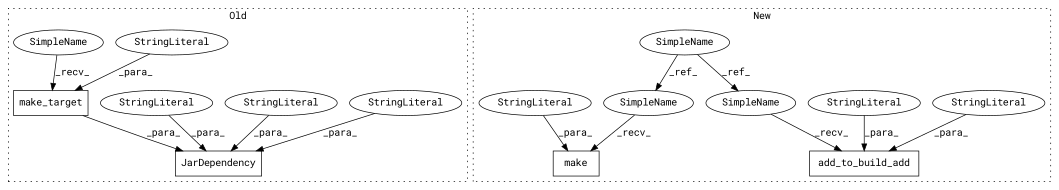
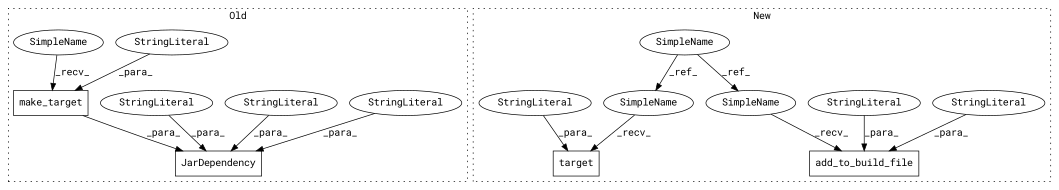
(576, 164) -> (576, 164)
(864, 164) -> (864, 164)
